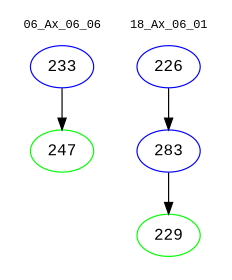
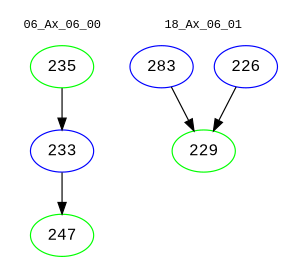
(63, 25) -> (63, 25)
none -> (62, 67)
(169, 103) -> (227, 104)
